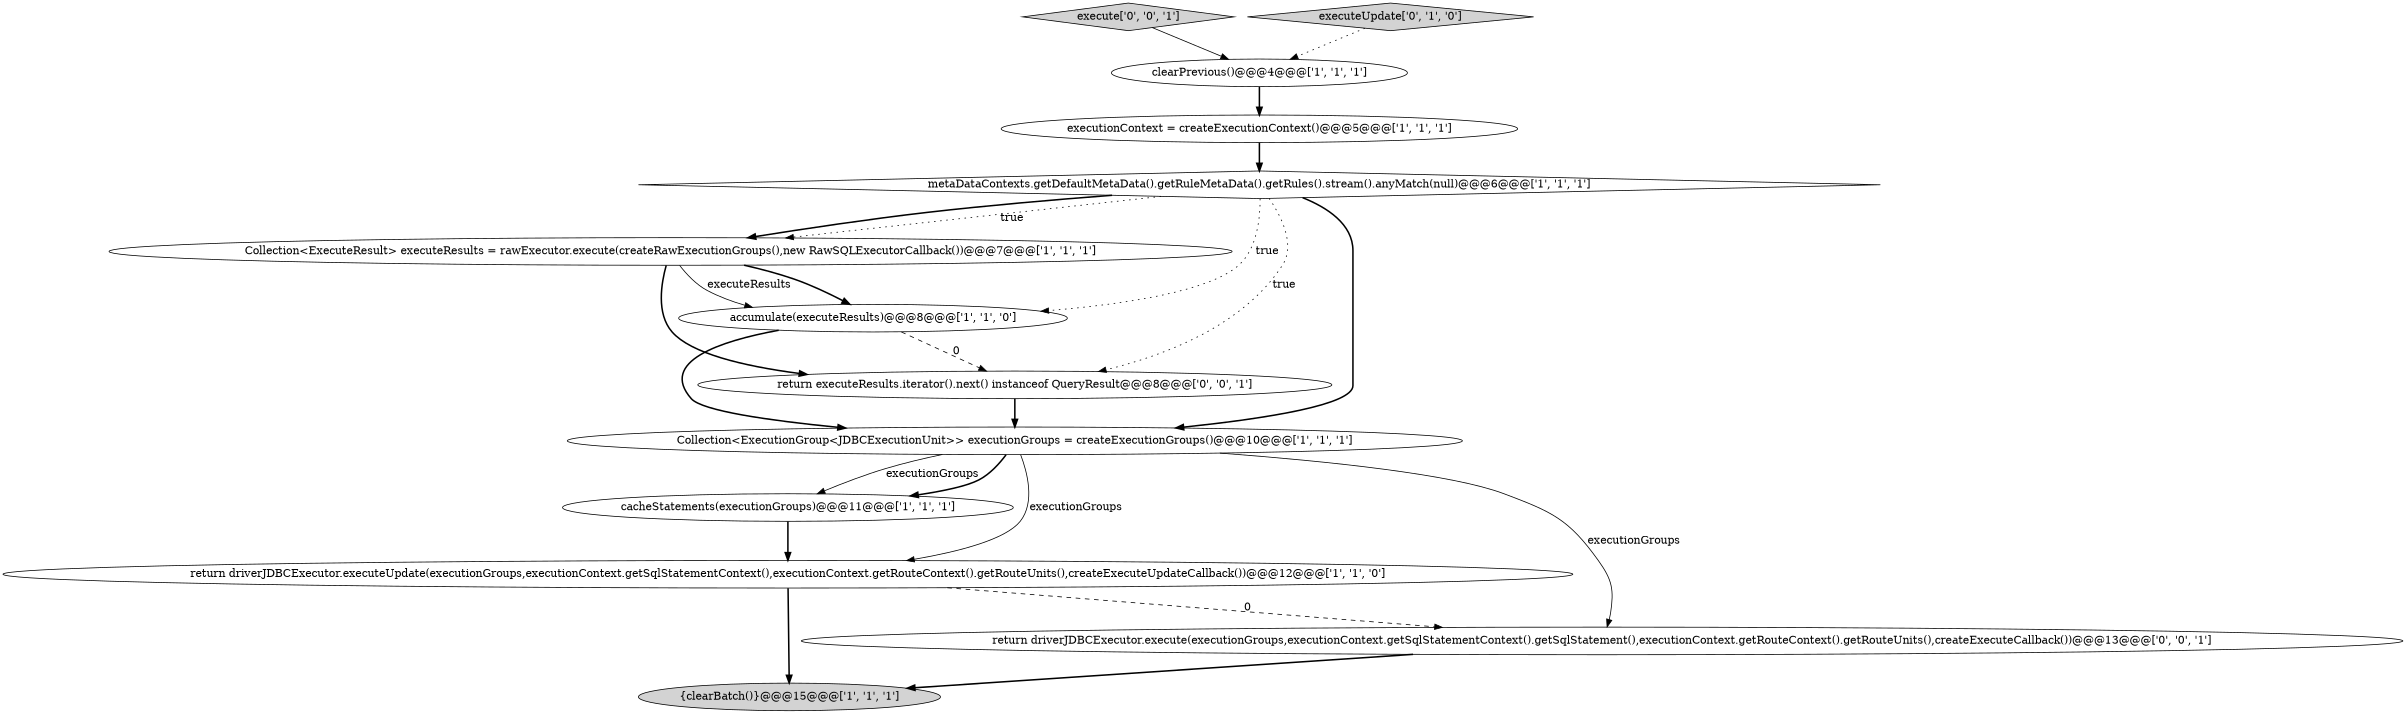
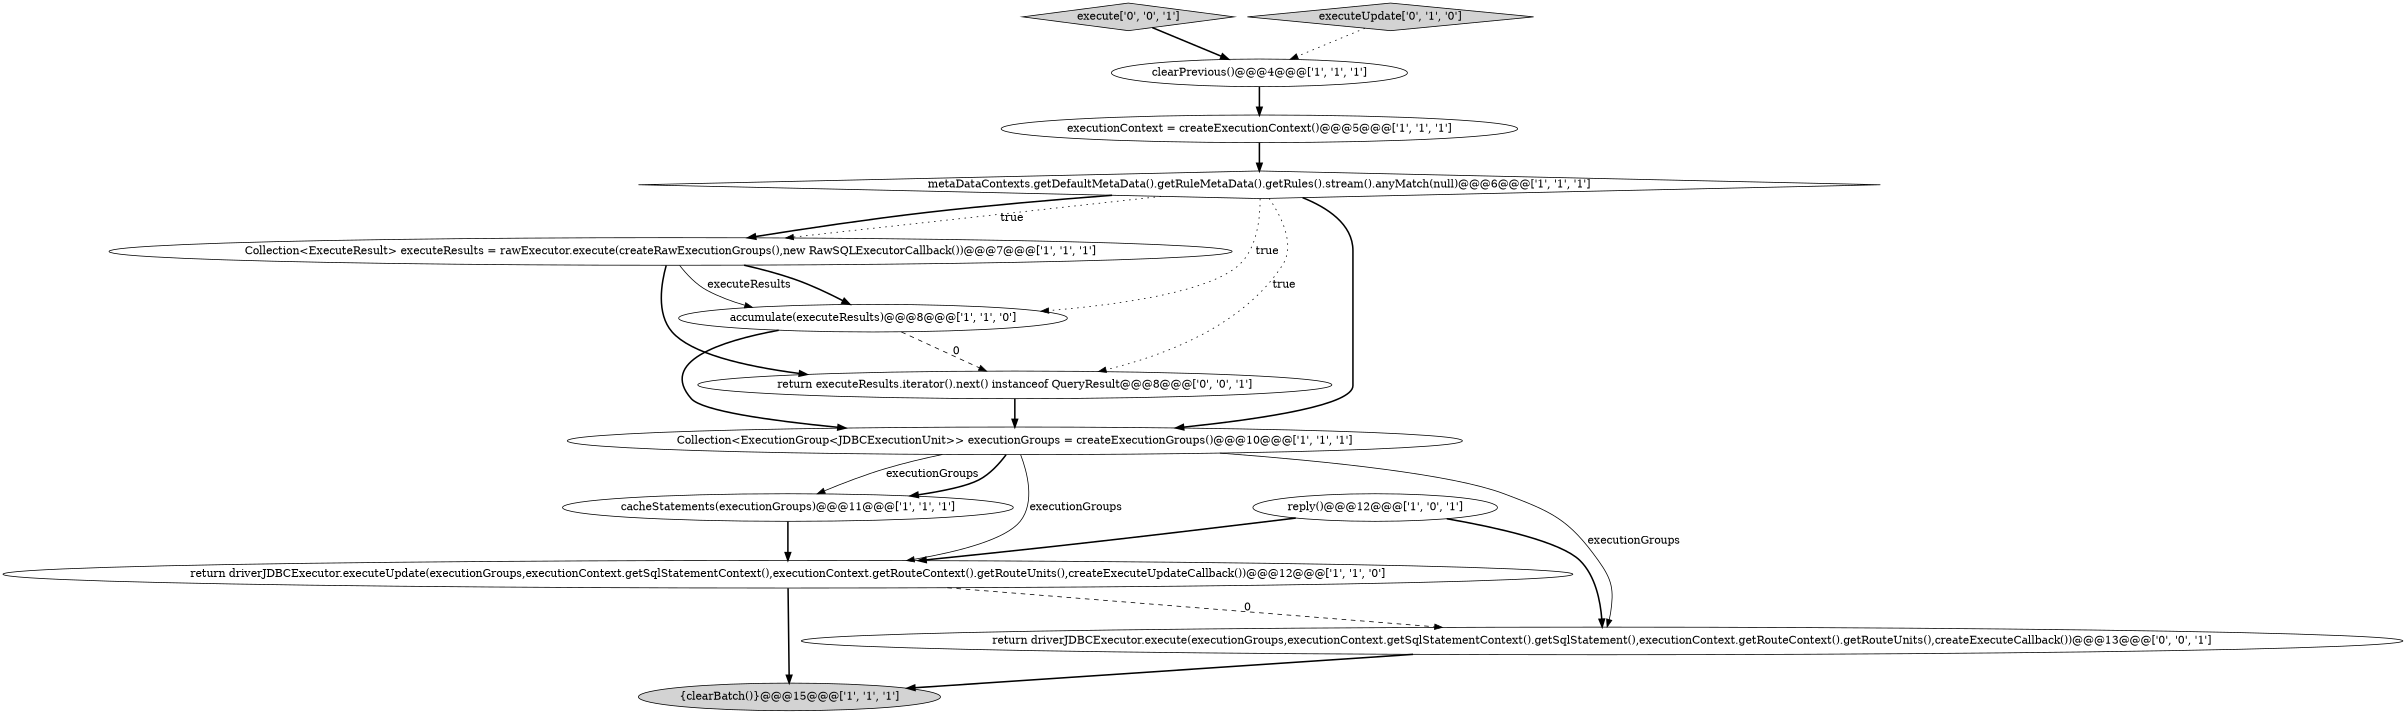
(1187, 42) -> (1187, 42)
none -> (1375, 508)
